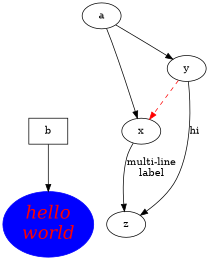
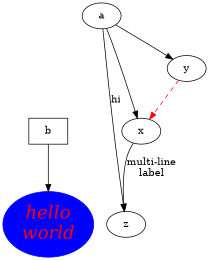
(186, 153) -> (112, 117)
